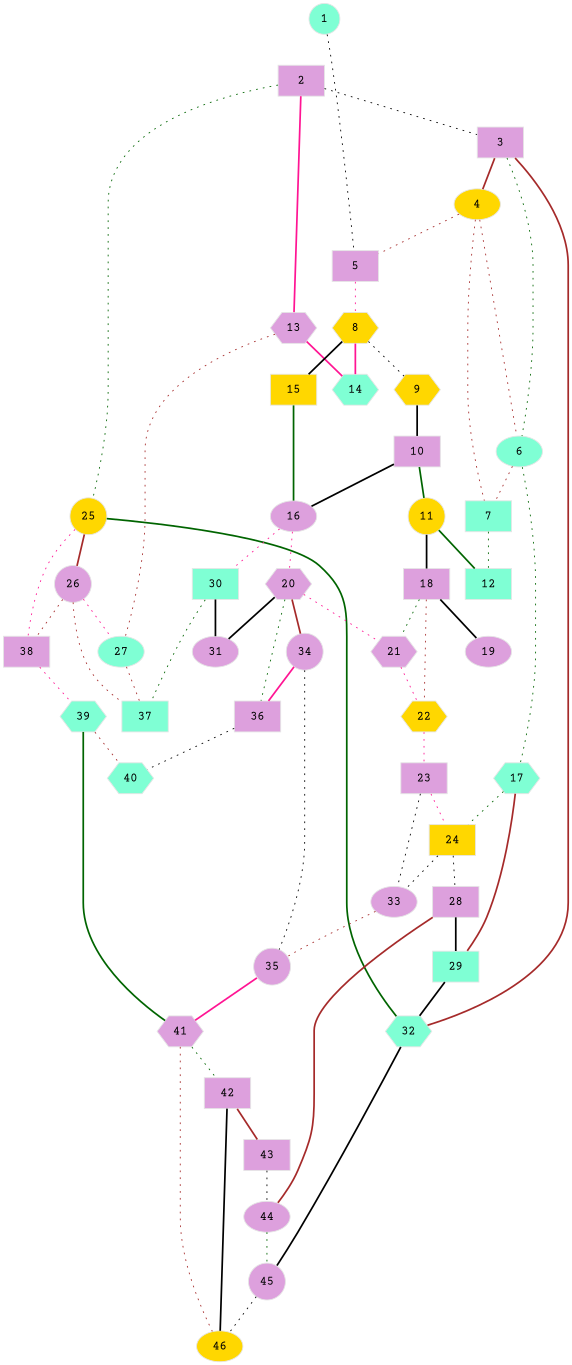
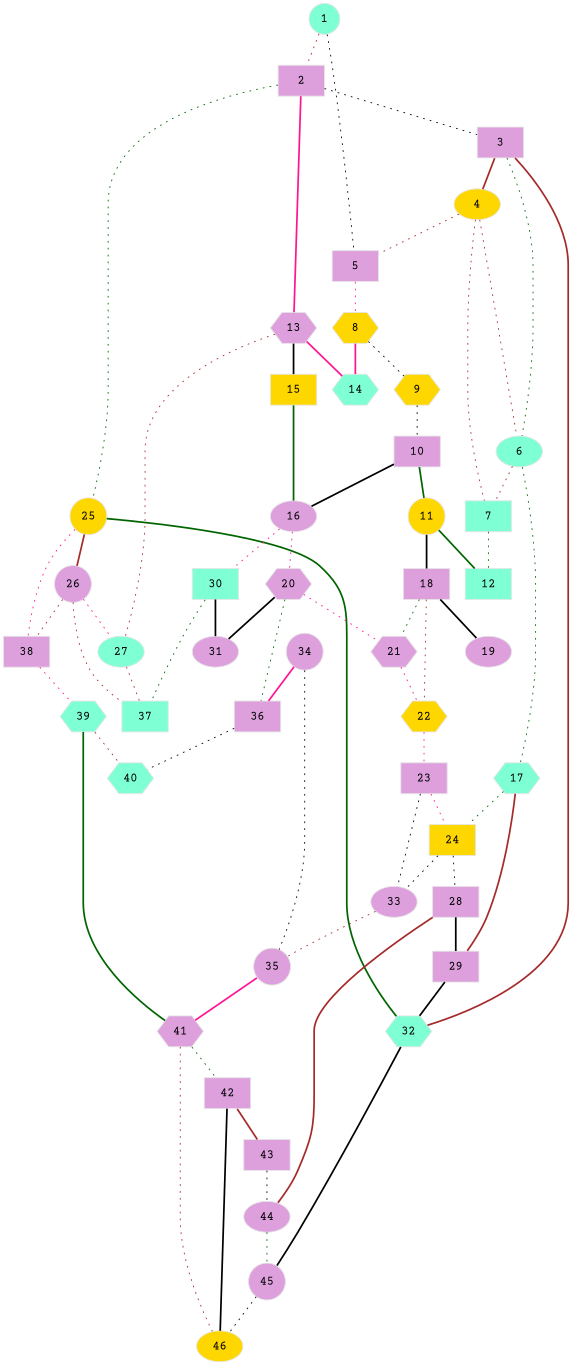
none -> (313, 49)
(329, 355) -> (294, 359)
(417, 421) -> (417, 421)
(296, 617) -> none
(456, 967) -> (456, 967)
